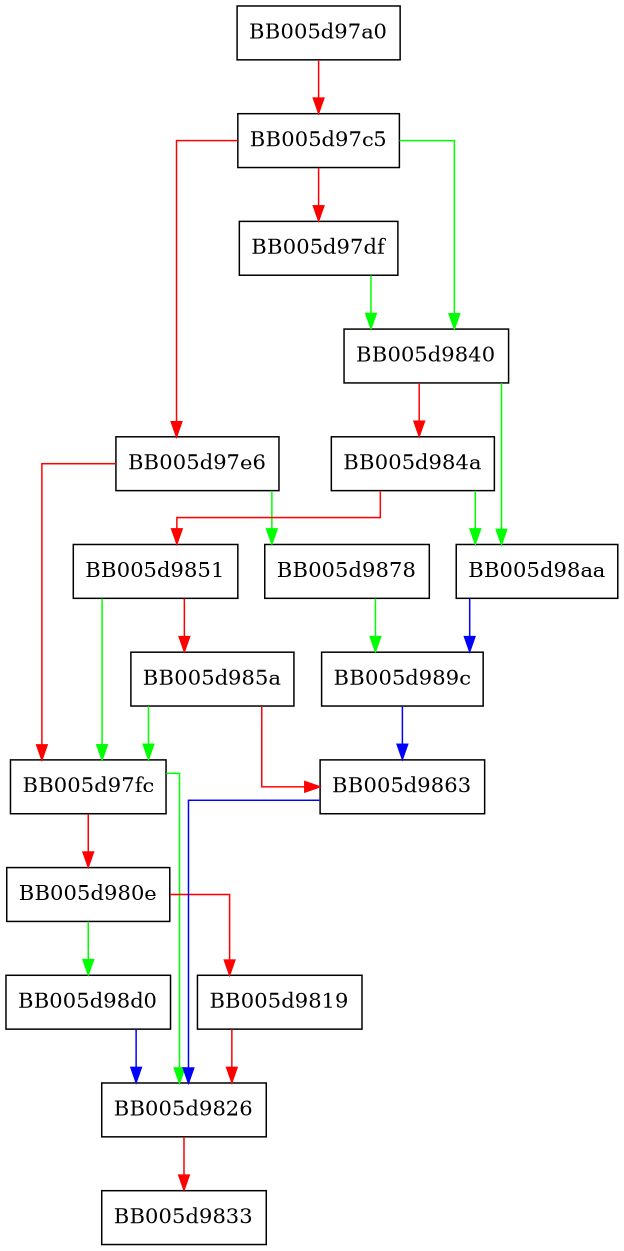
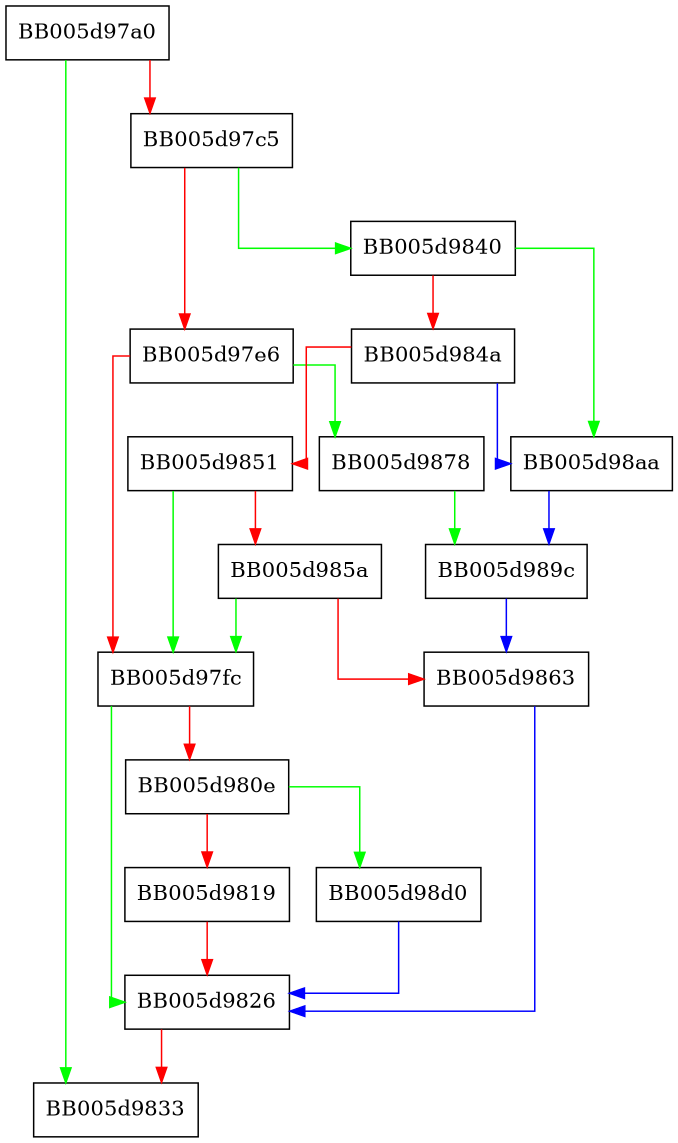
(319, 248) -> none
(475, 510) -> (497, 424)
none -> (66, 564)
